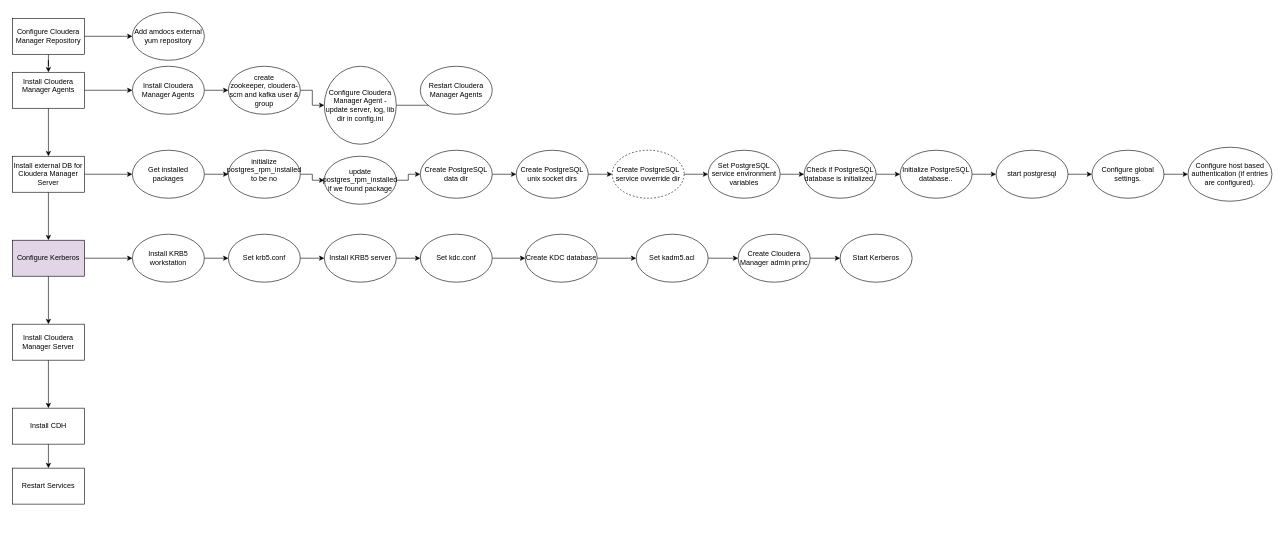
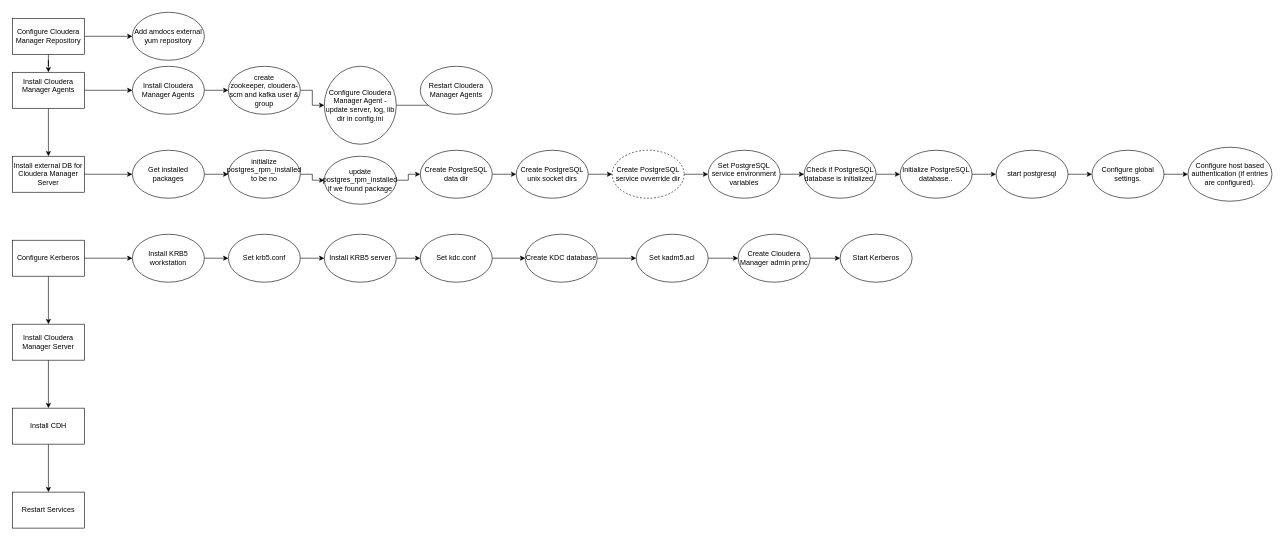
(48, 214) -> none
(48, 258) -> (48, 258)
(48, 486) -> (48, 510)
